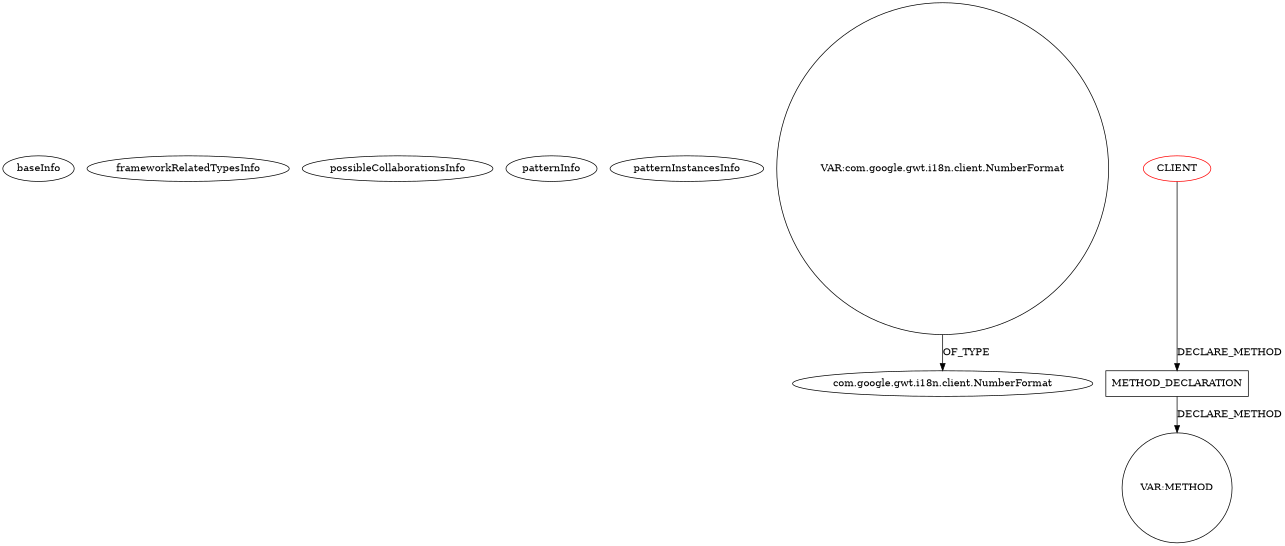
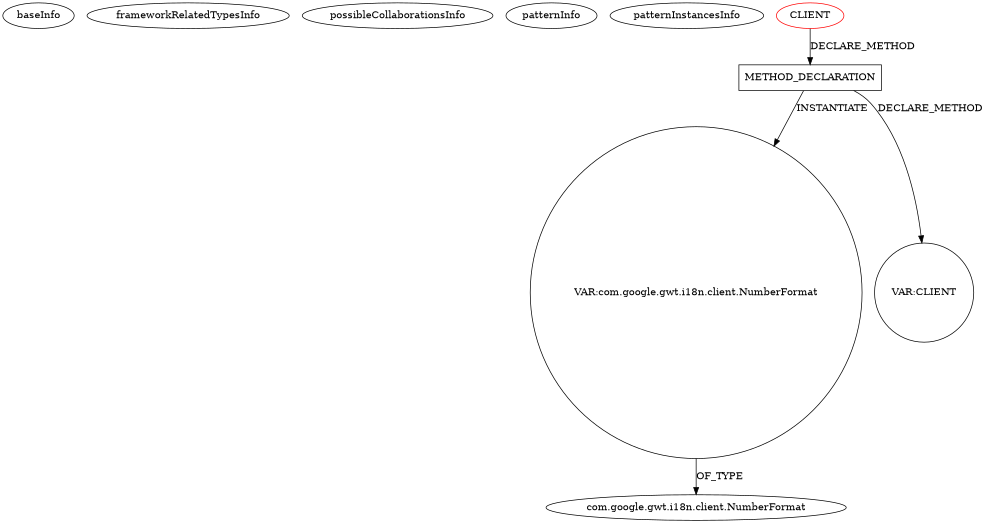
none -> (790, 115)
(1177, 488) -> (924, 293)
